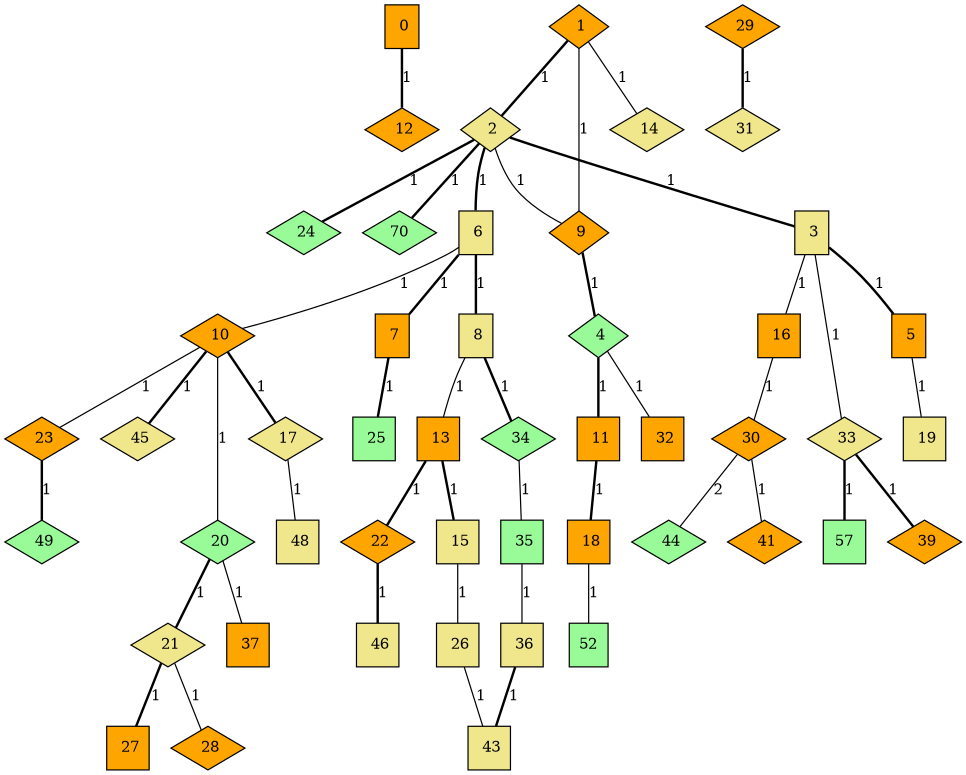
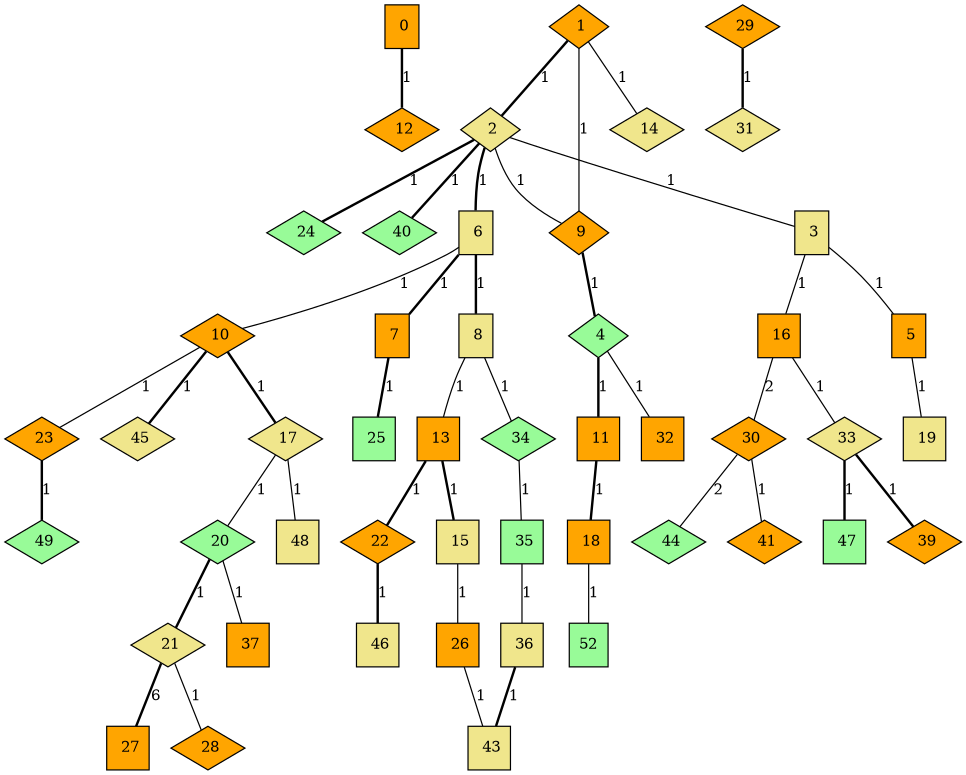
(652, 183) -> (652, 183)
(400, 233) -> (400, 233)
(863, 279) -> (863, 279)
(828, 337) -> (814, 390)
(769, 387) -> (769, 387)
(498, 390) -> (498, 390)
(218, 439) -> (252, 490)
(845, 542) -> (845, 542)
(458, 645) -> (458, 645)
(156, 697) -> (156, 697)
